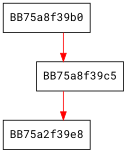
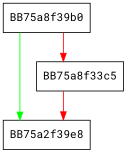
none -> (20, 72)
(80, 76) -> (80, 76)
